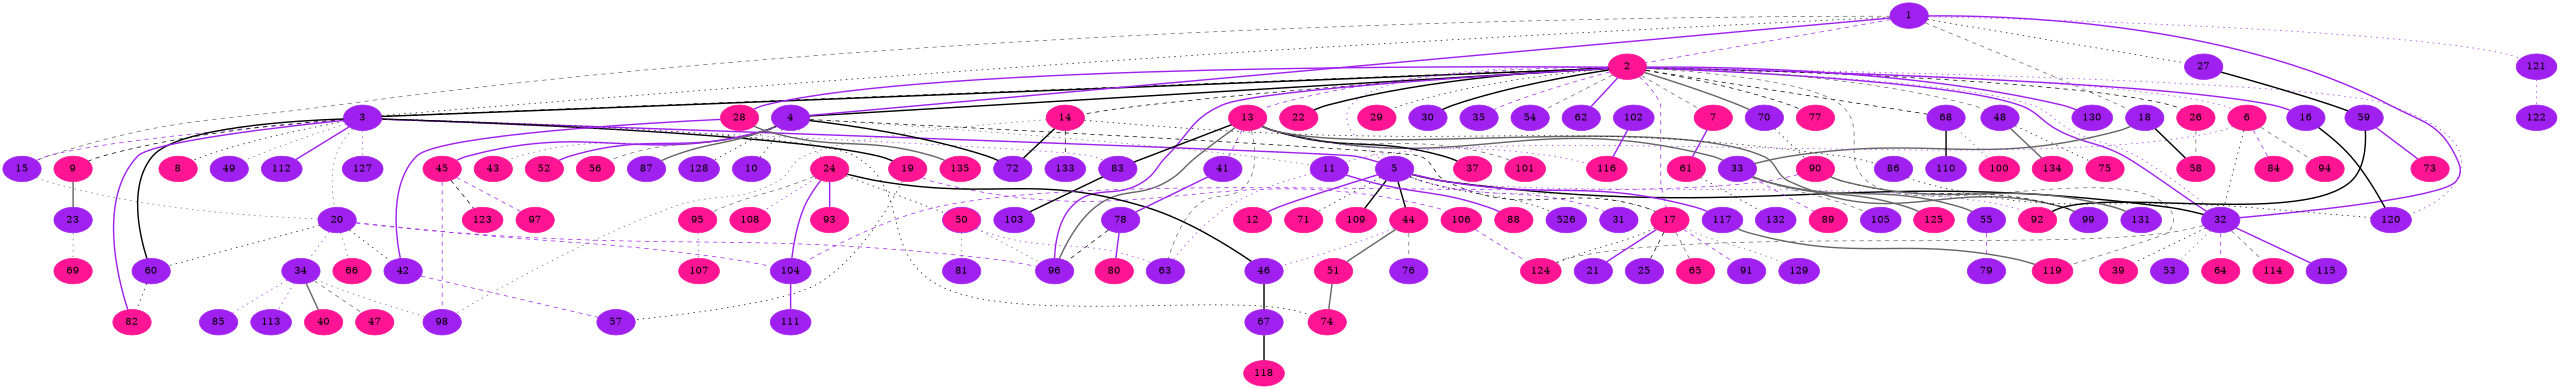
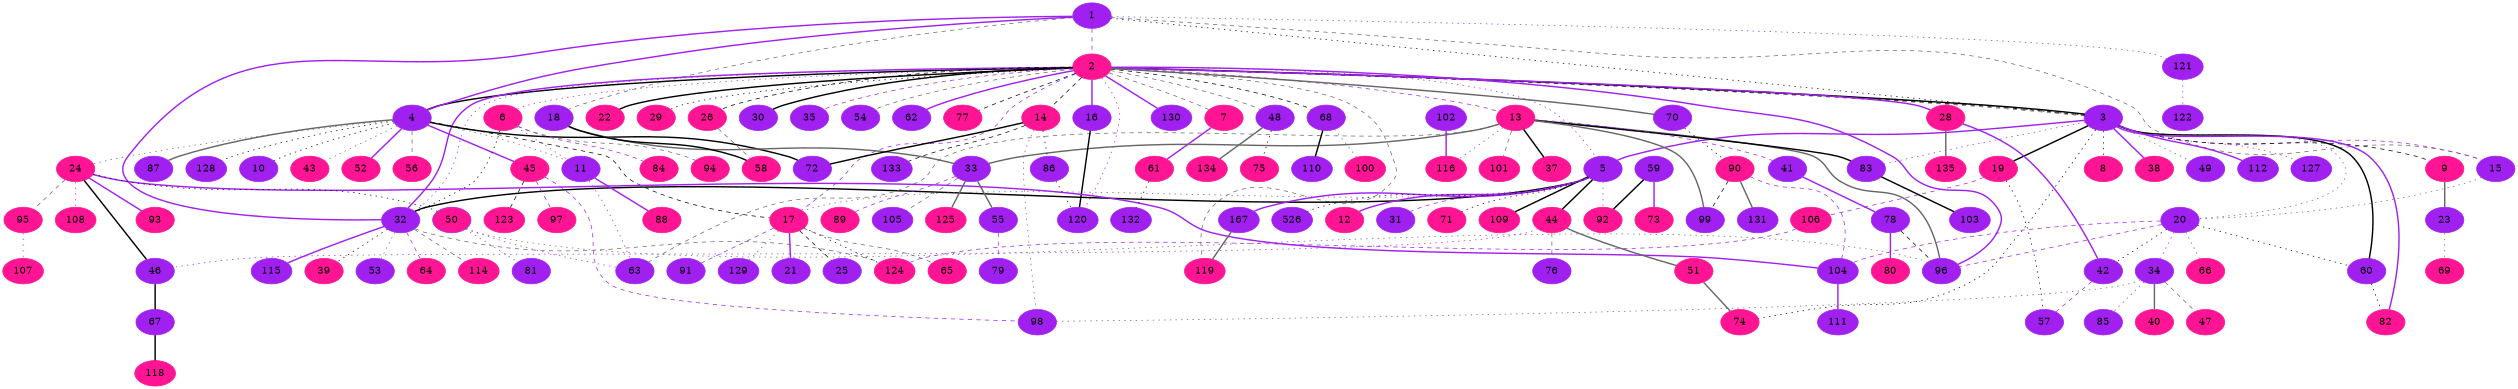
(2204, 67) -> none
none -> (2154, 169)
(1722, 220) -> (1239, 220)
(271, 322) -> none
